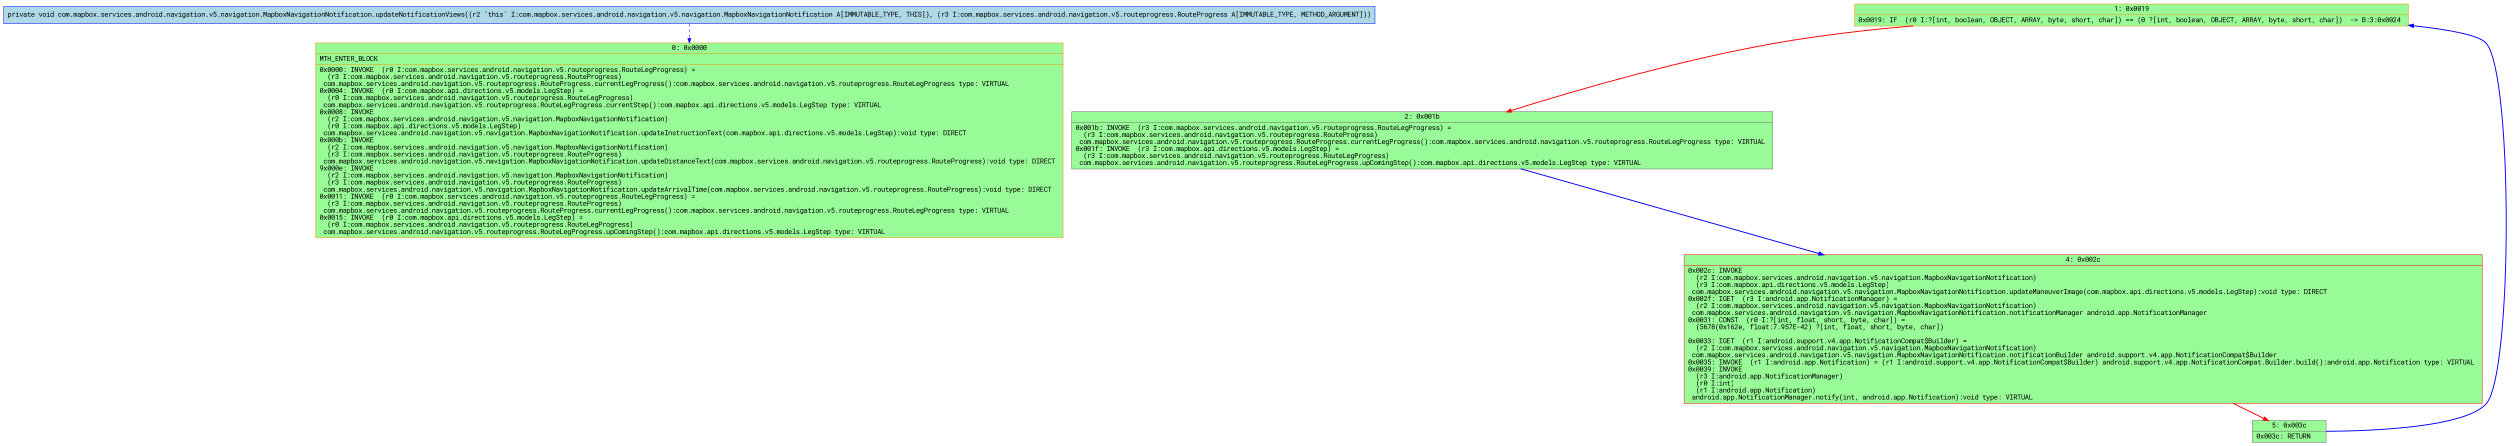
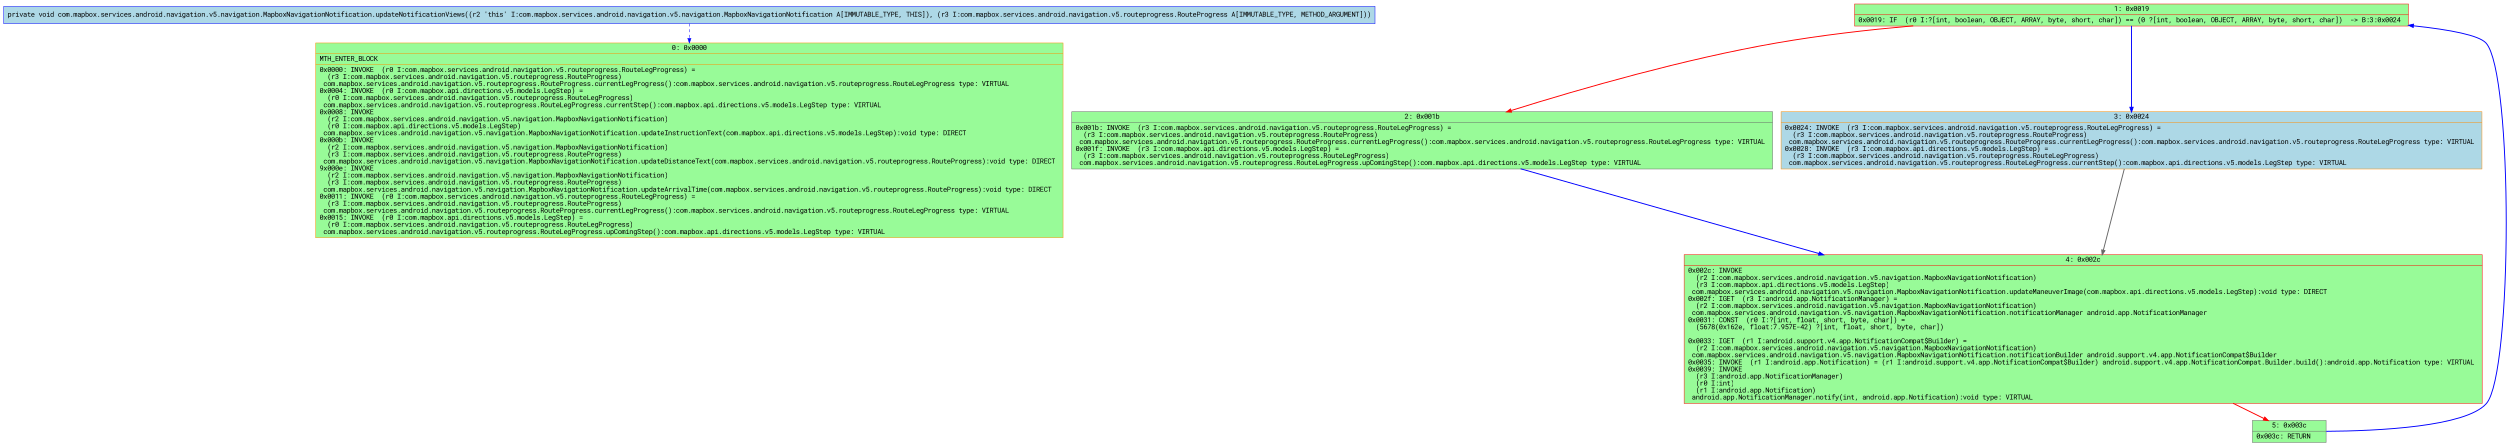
(2132, 15) -> (2132, 15)
none -> (2132, 140)
